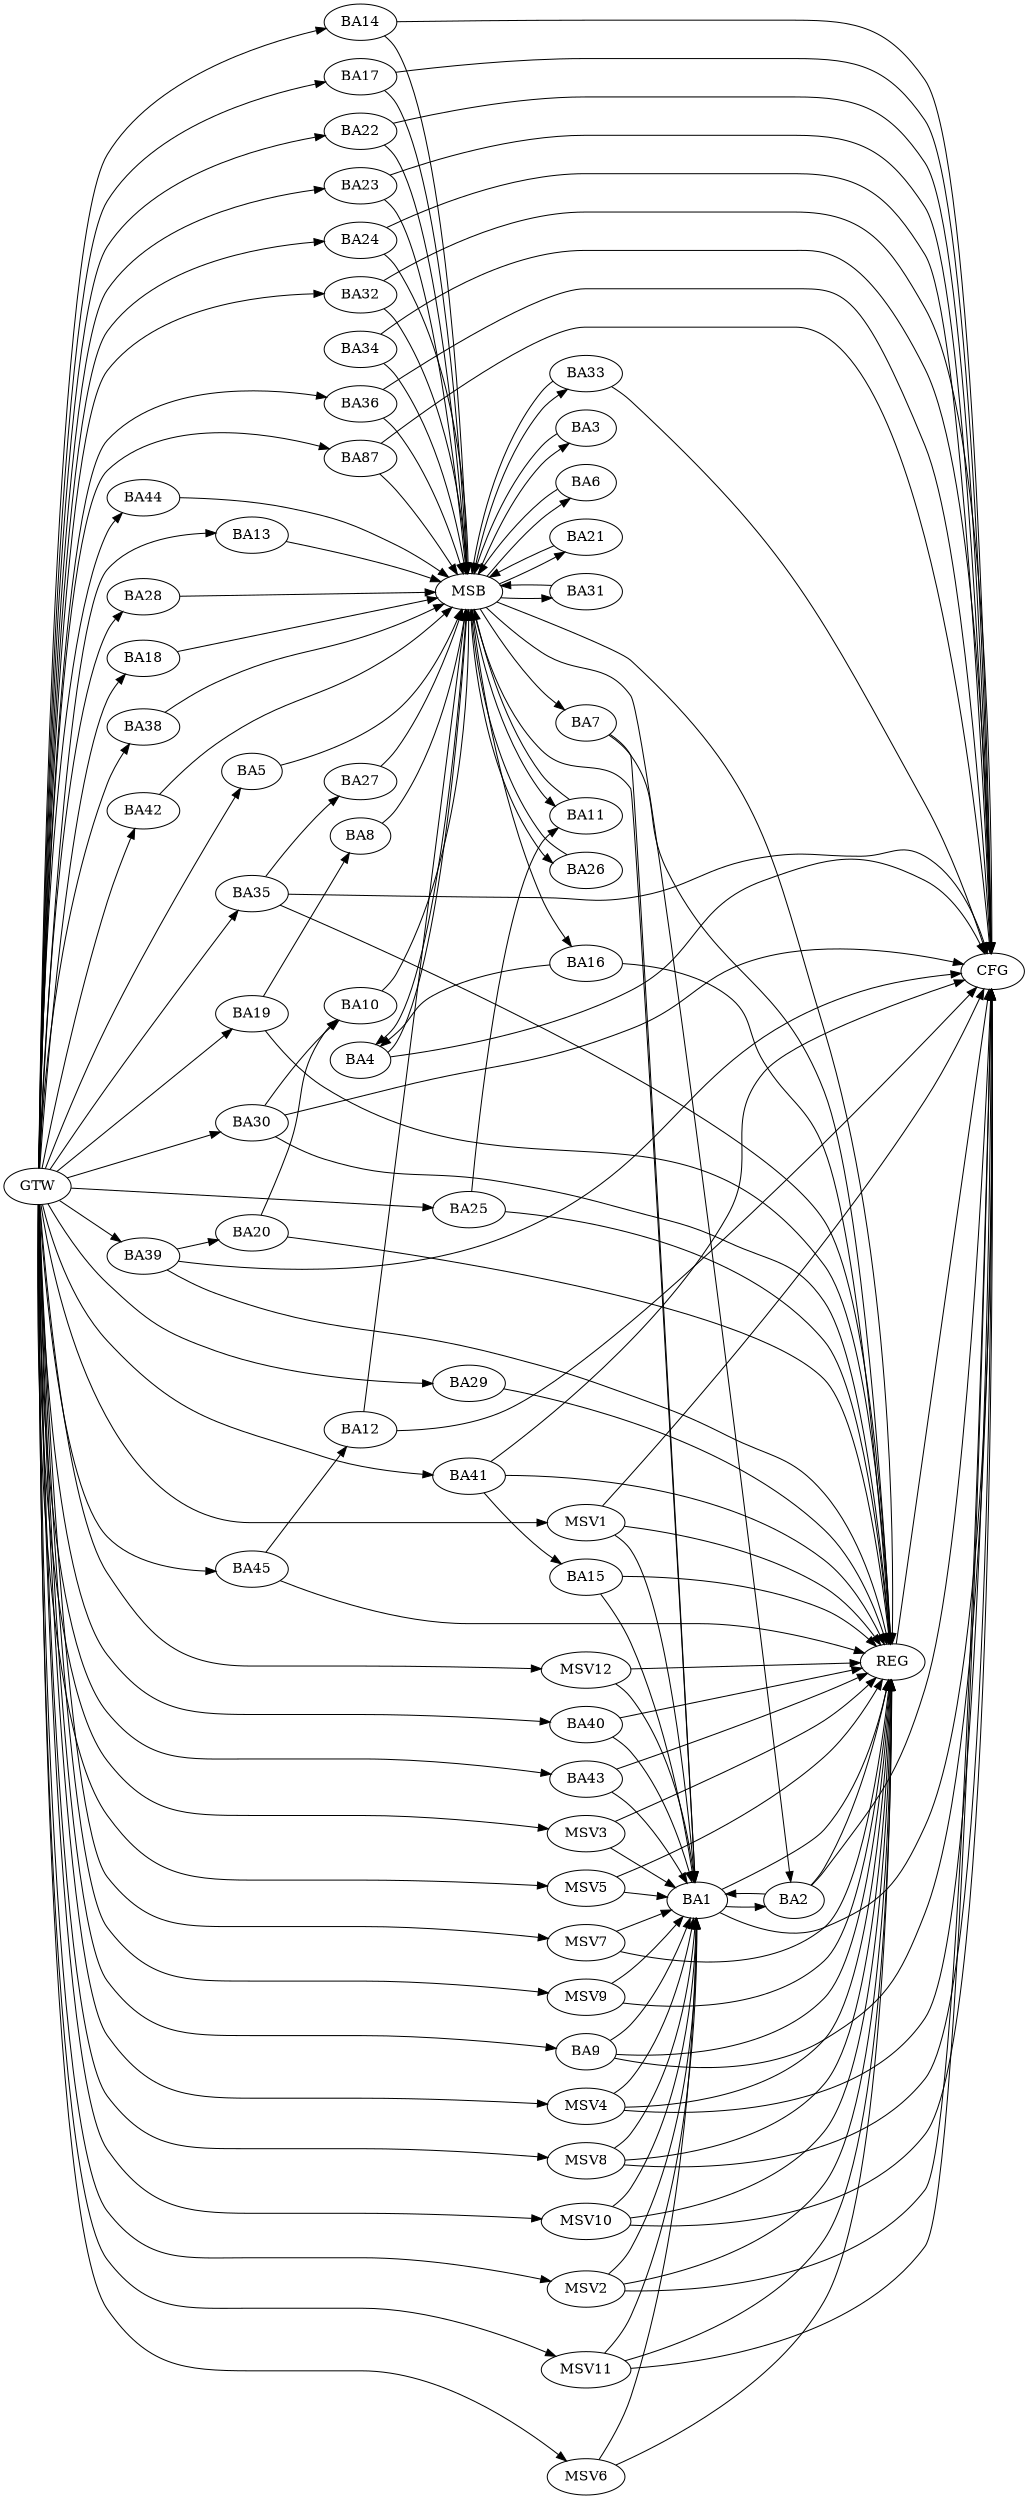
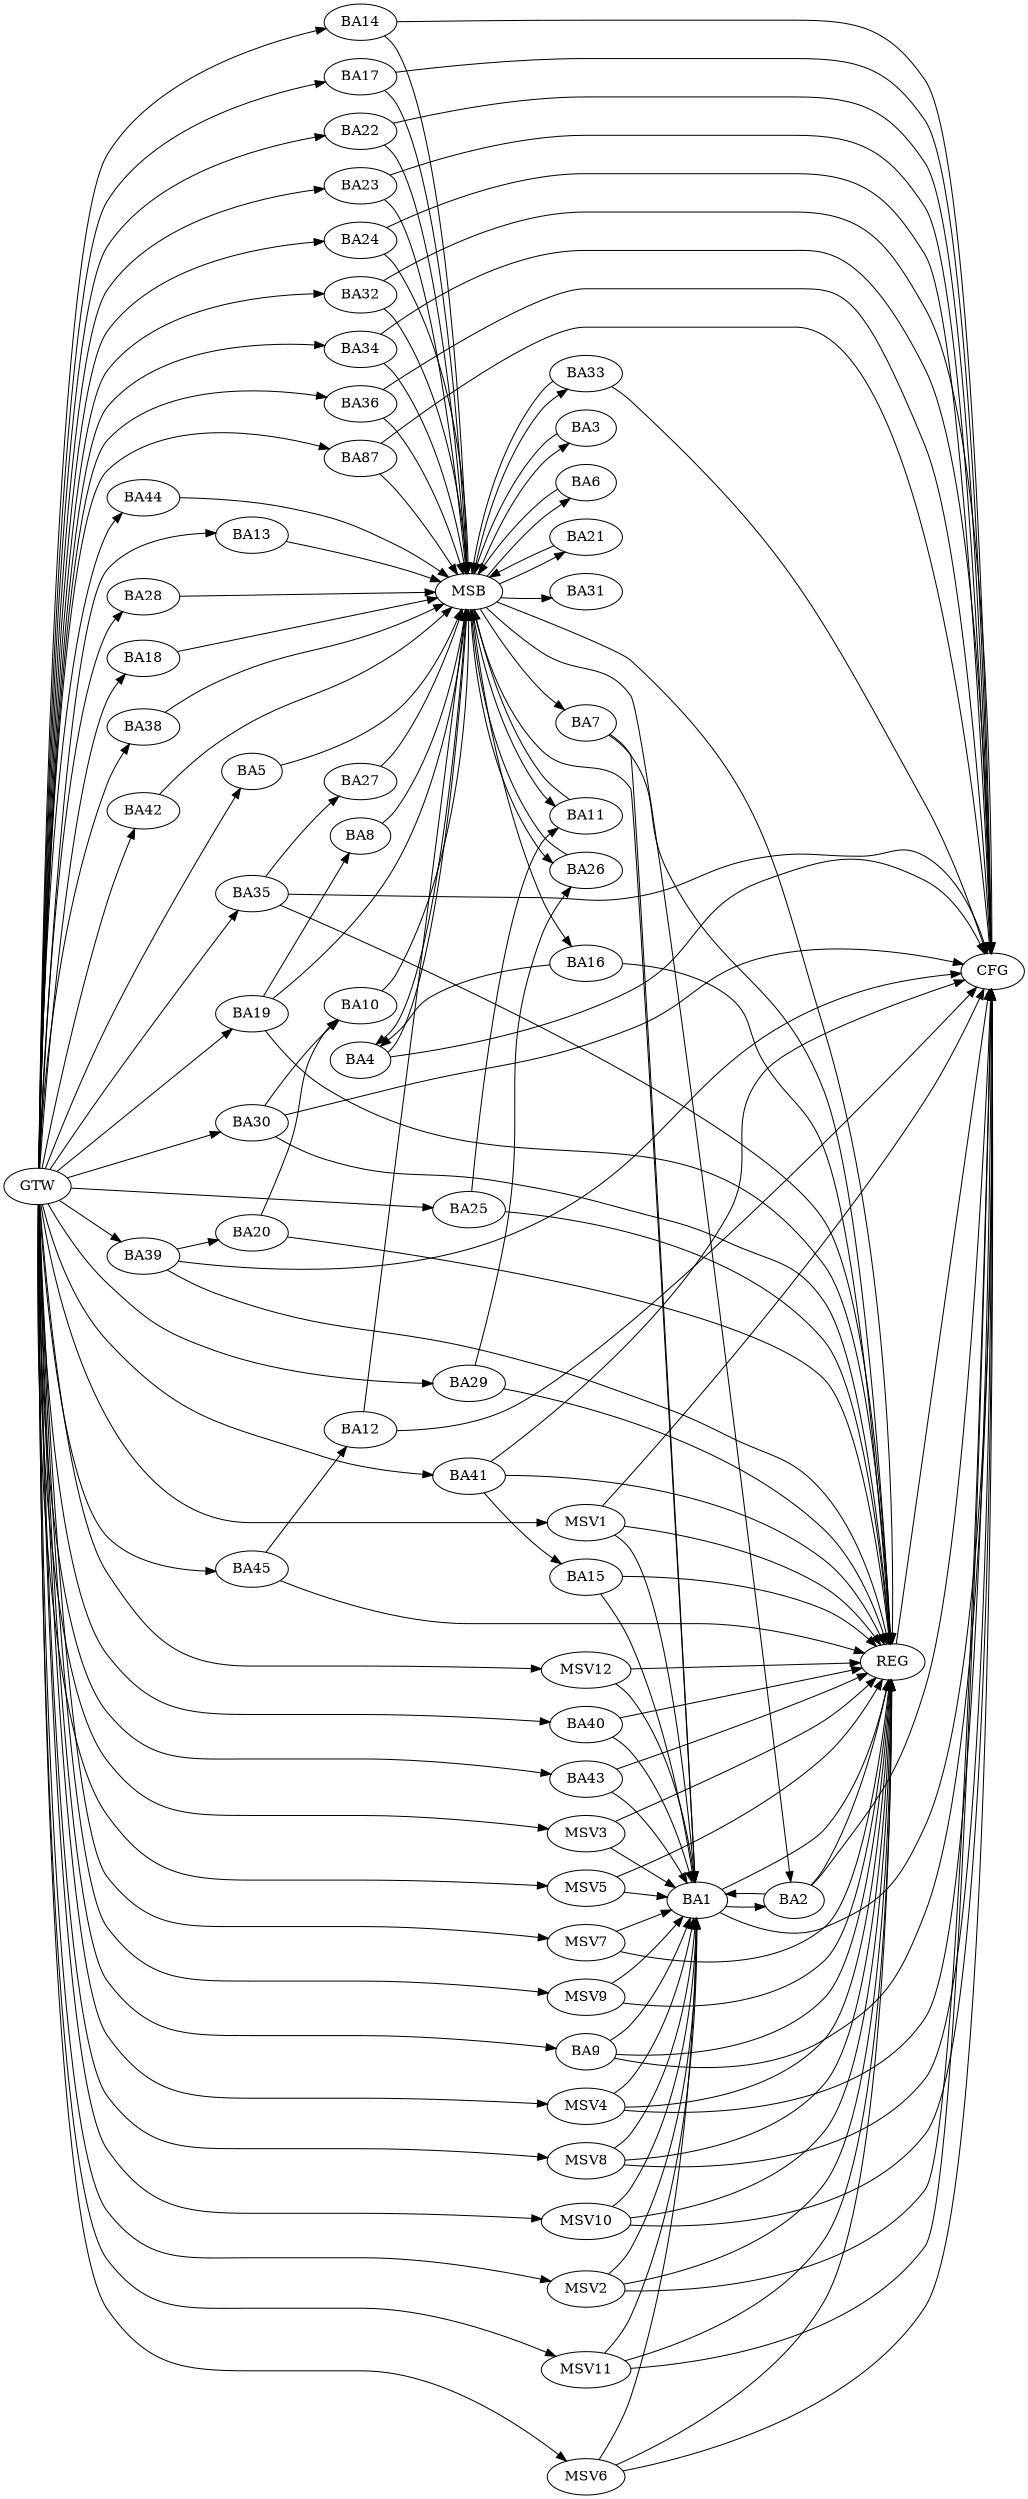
none -> (99, 429)
(532, 585) -> (412, 832)
none -> (515, 1127)
none -> (981, 1832)
